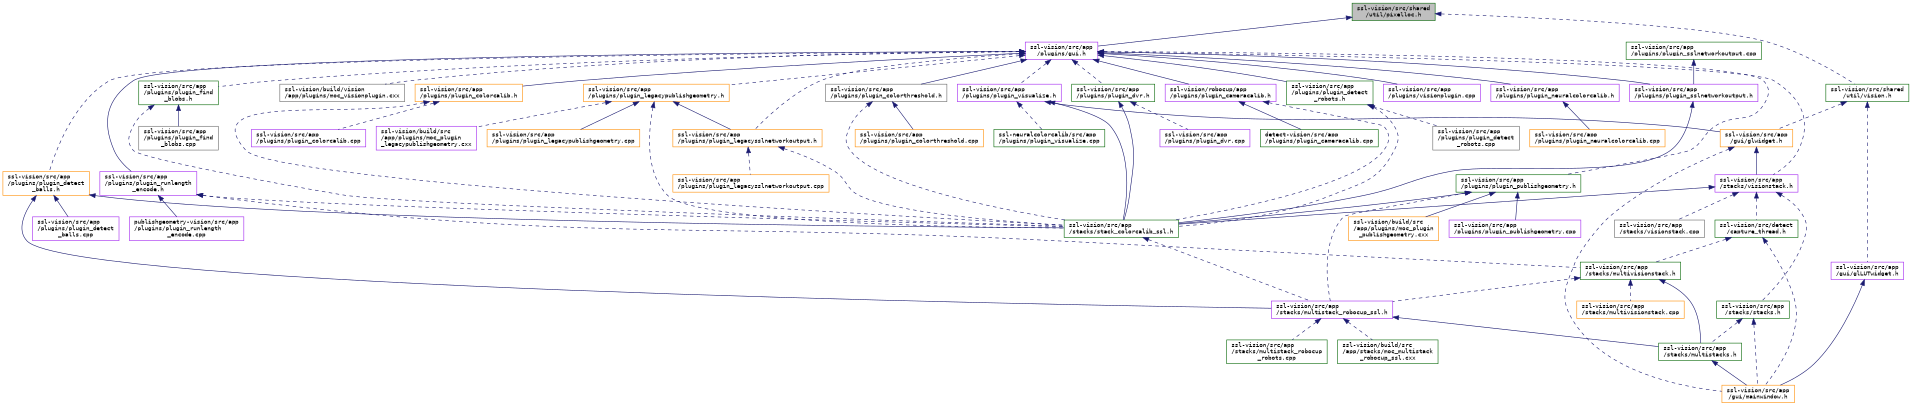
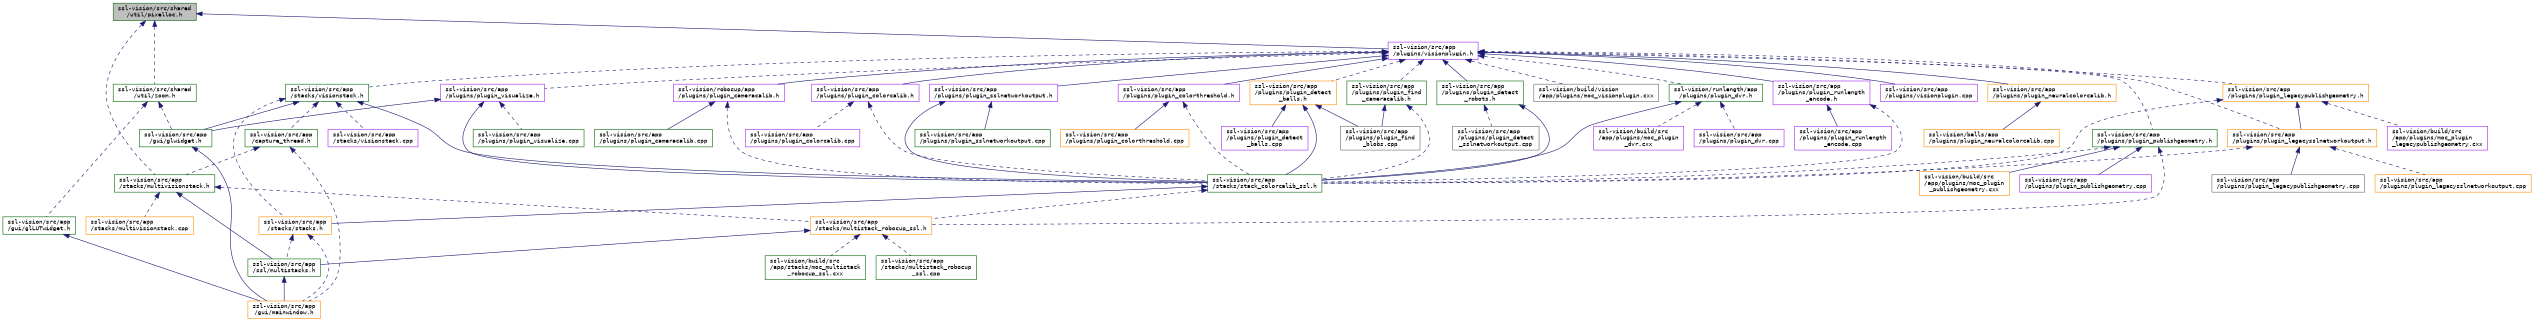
(1062, 51) -> (1433, 51)
(1694, 75) -> (987, 118)
(179, 93) -> (1387, 93)
(469, 93) -> (865, 93)
(886, 93) -> (1179, 93)
(1113, 93) -> (1716, 93)
(1555, 93) -> (2052, 93)
(1867, 93) -> (155, 93)
(607, 117) -> (2294, 164)
(563, 138) -> (2288, 183)
(1049, 138) -> (529, 138)
(1319, 138) -> (653, 138)
(1476, 138) -> (1496, 138)
(1597, 138) -> (1992, 138)
none -> (1639, 138)
(1756, 138) -> (176, 138)
(1756, 164) -> (240, 119)
(1756, 183) -> (327, 93)
(1320, 199) -> (1462, 169)
none -> (767, 205)
(1322, 210) -> (1772, 172)
(187, 229) -> (1843, 138)
(1660, 229) -> (373, 138)
(1756, 229) -> (281, 138)
(891, 234) -> (107, 102)
(1867, 271) -> (39, 226)
(1566, 290) -> (231, 222)
(625, 292) -> (1339, 117)
(1332, 310) -> (871, 226)
(1753, 310) -> (295, 226)
(1277, 352) -> (926, 268)
(1700, 352) -> (284, 268)
